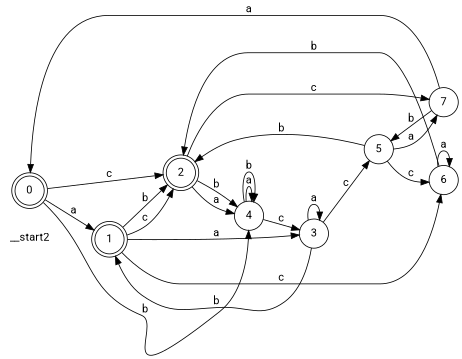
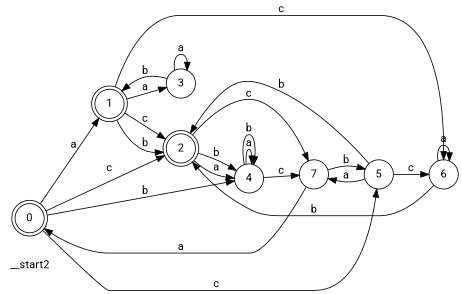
(344, 195) -> (227, 290)
(278, 224) -> (277, 177)
